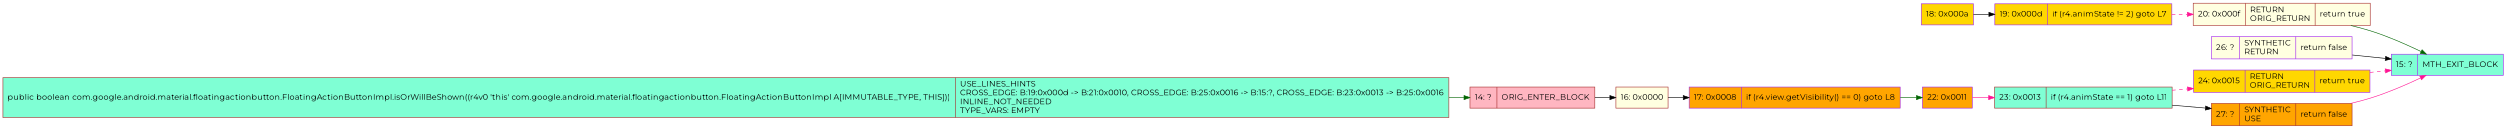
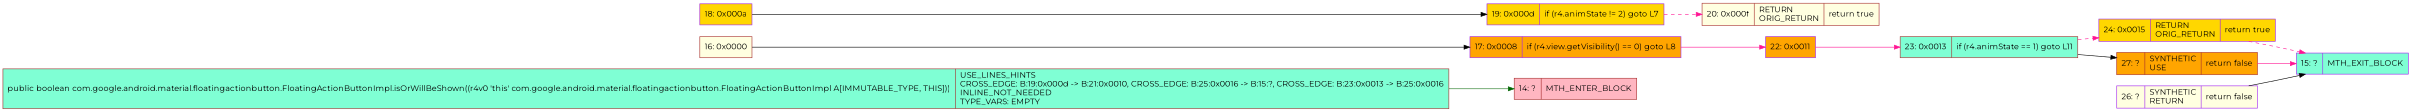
(2387, 37) -> none
(1546, 97) -> (1589, 89)
(1602, 98) -> none
(1908, 98) -> (1720, 47)
